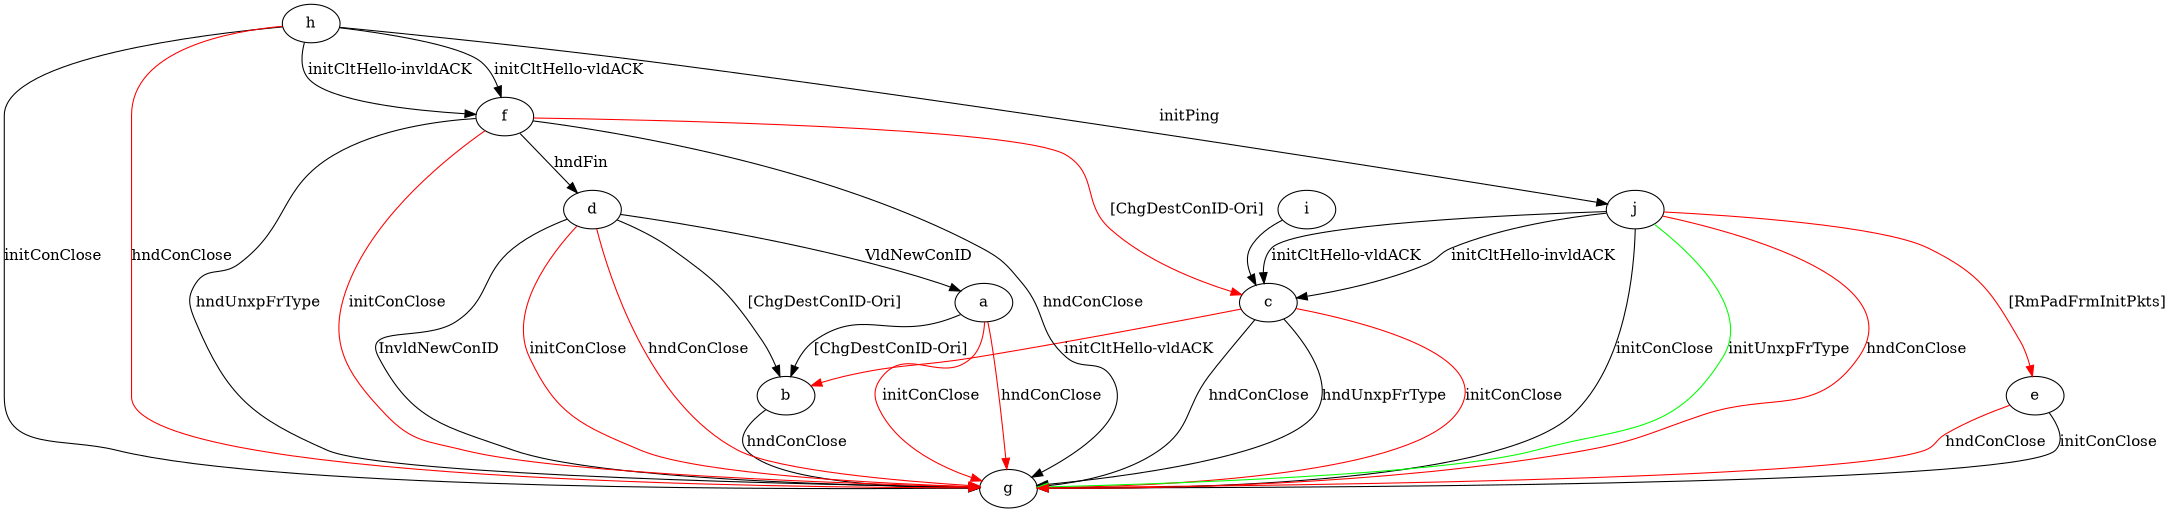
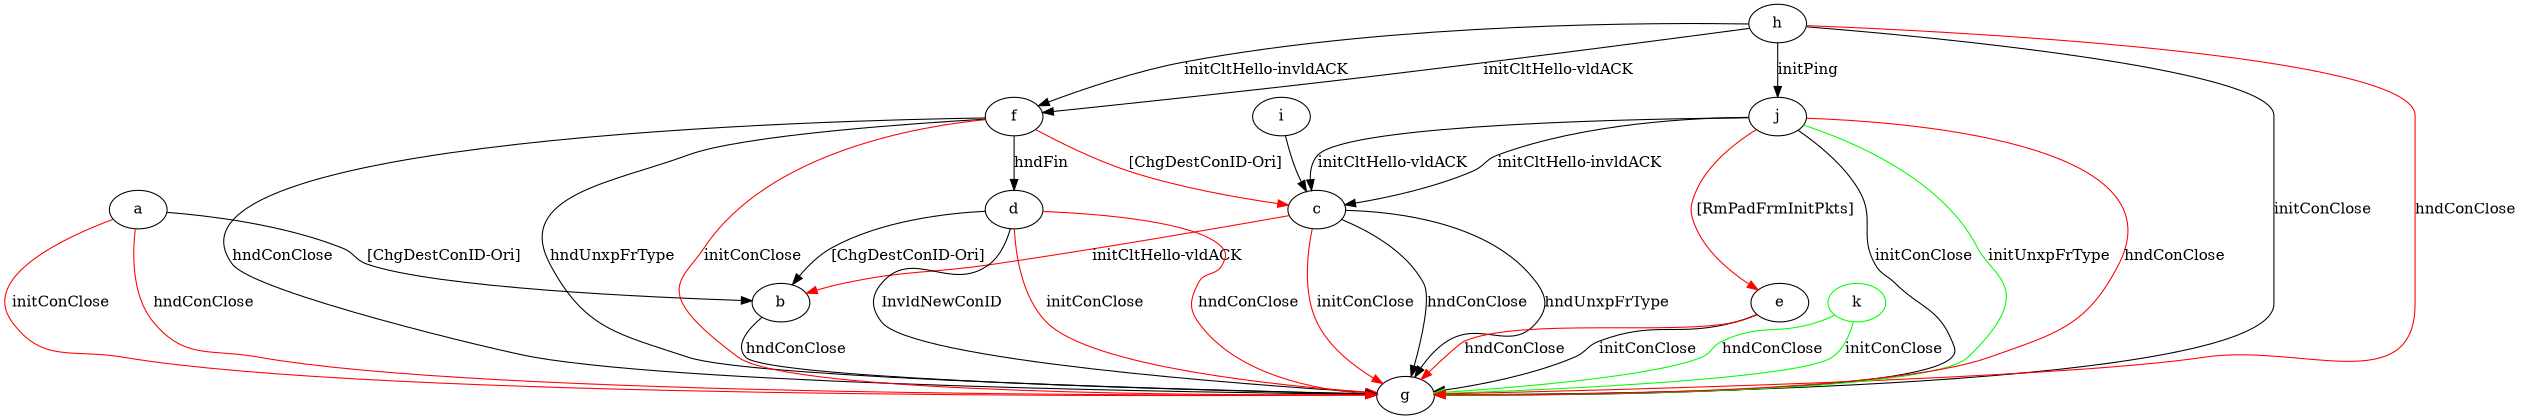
(787, 244) -> none
none -> (1857, 303)
